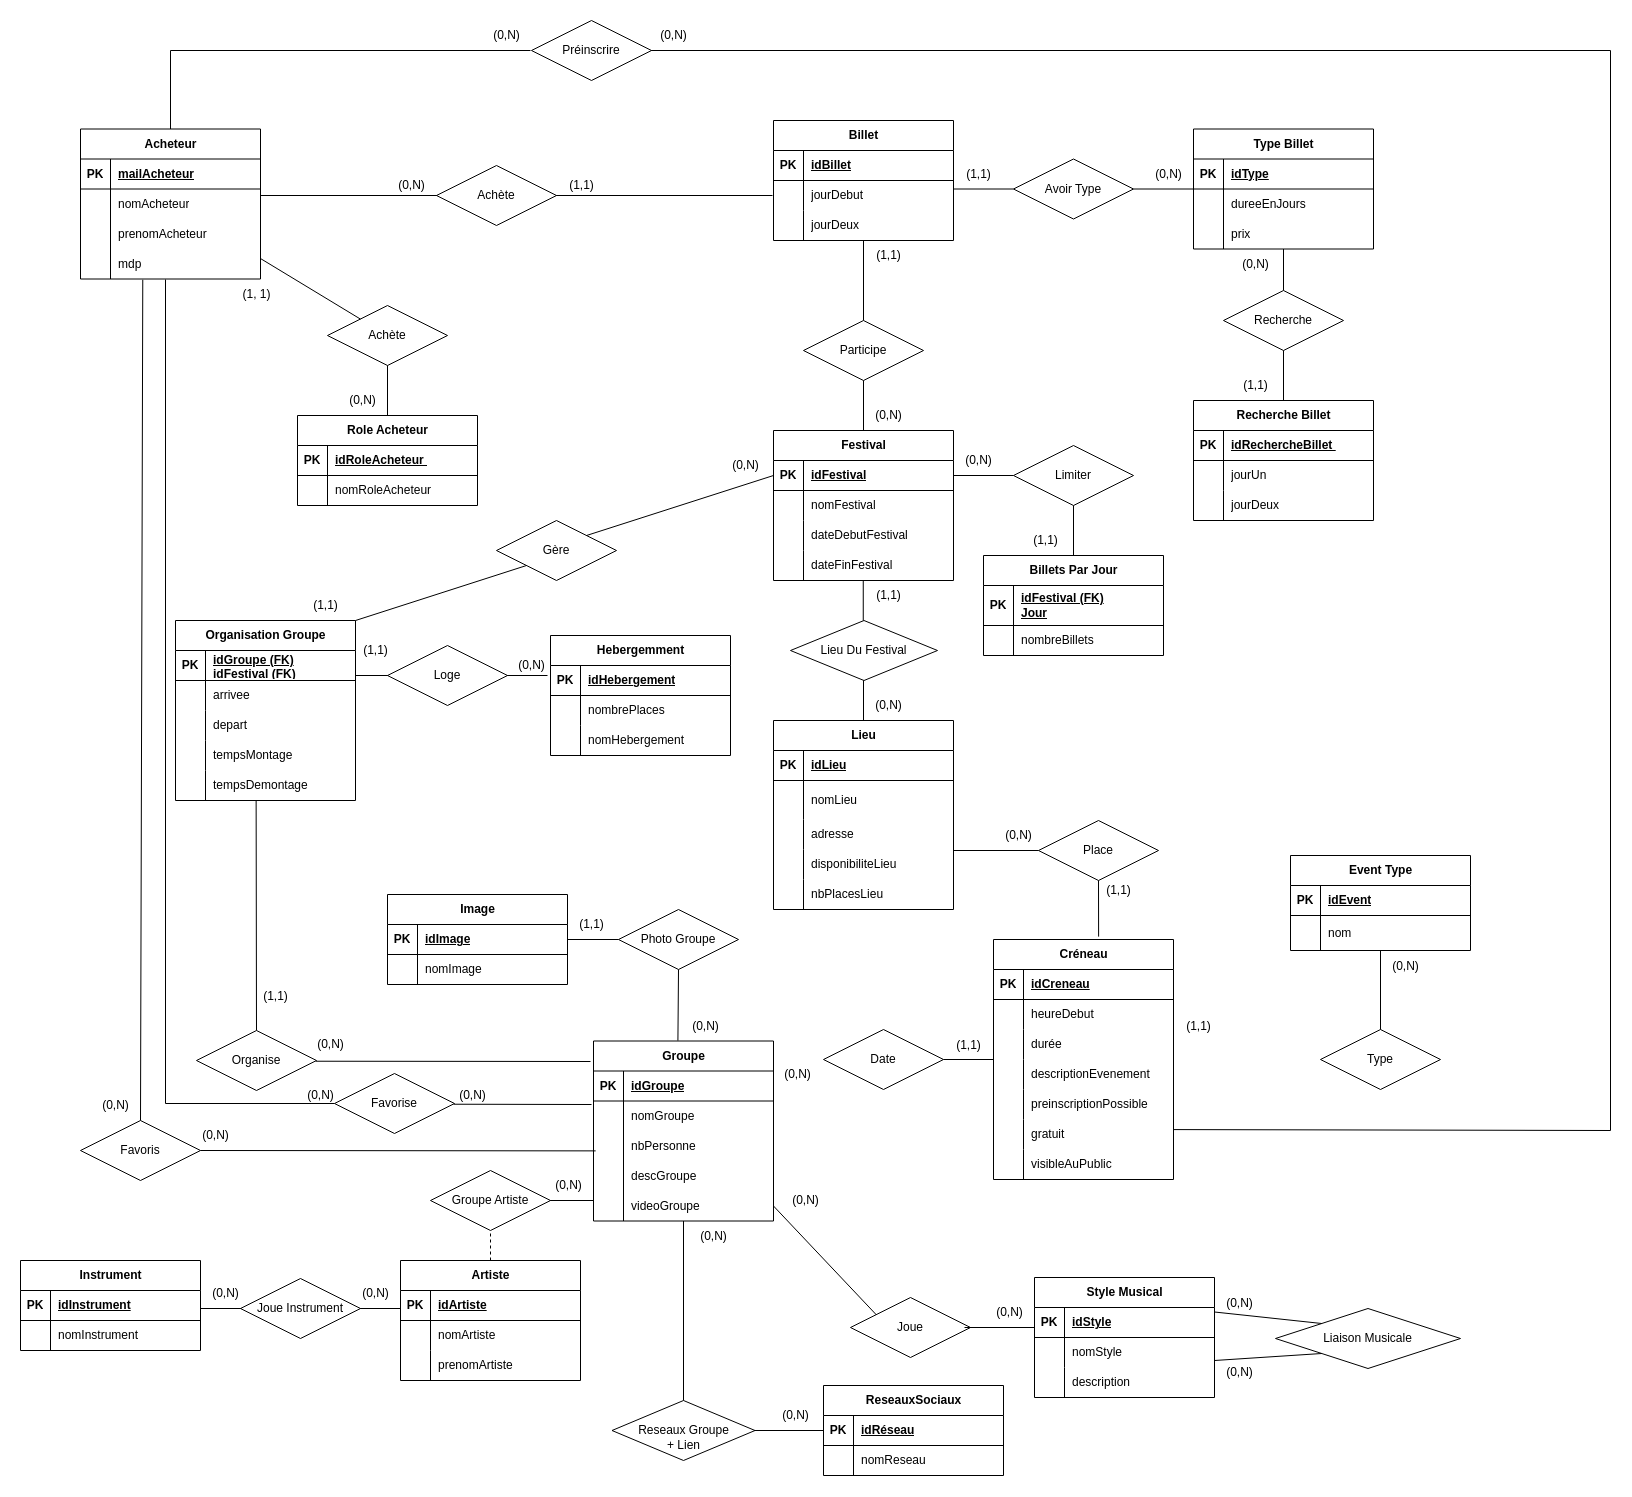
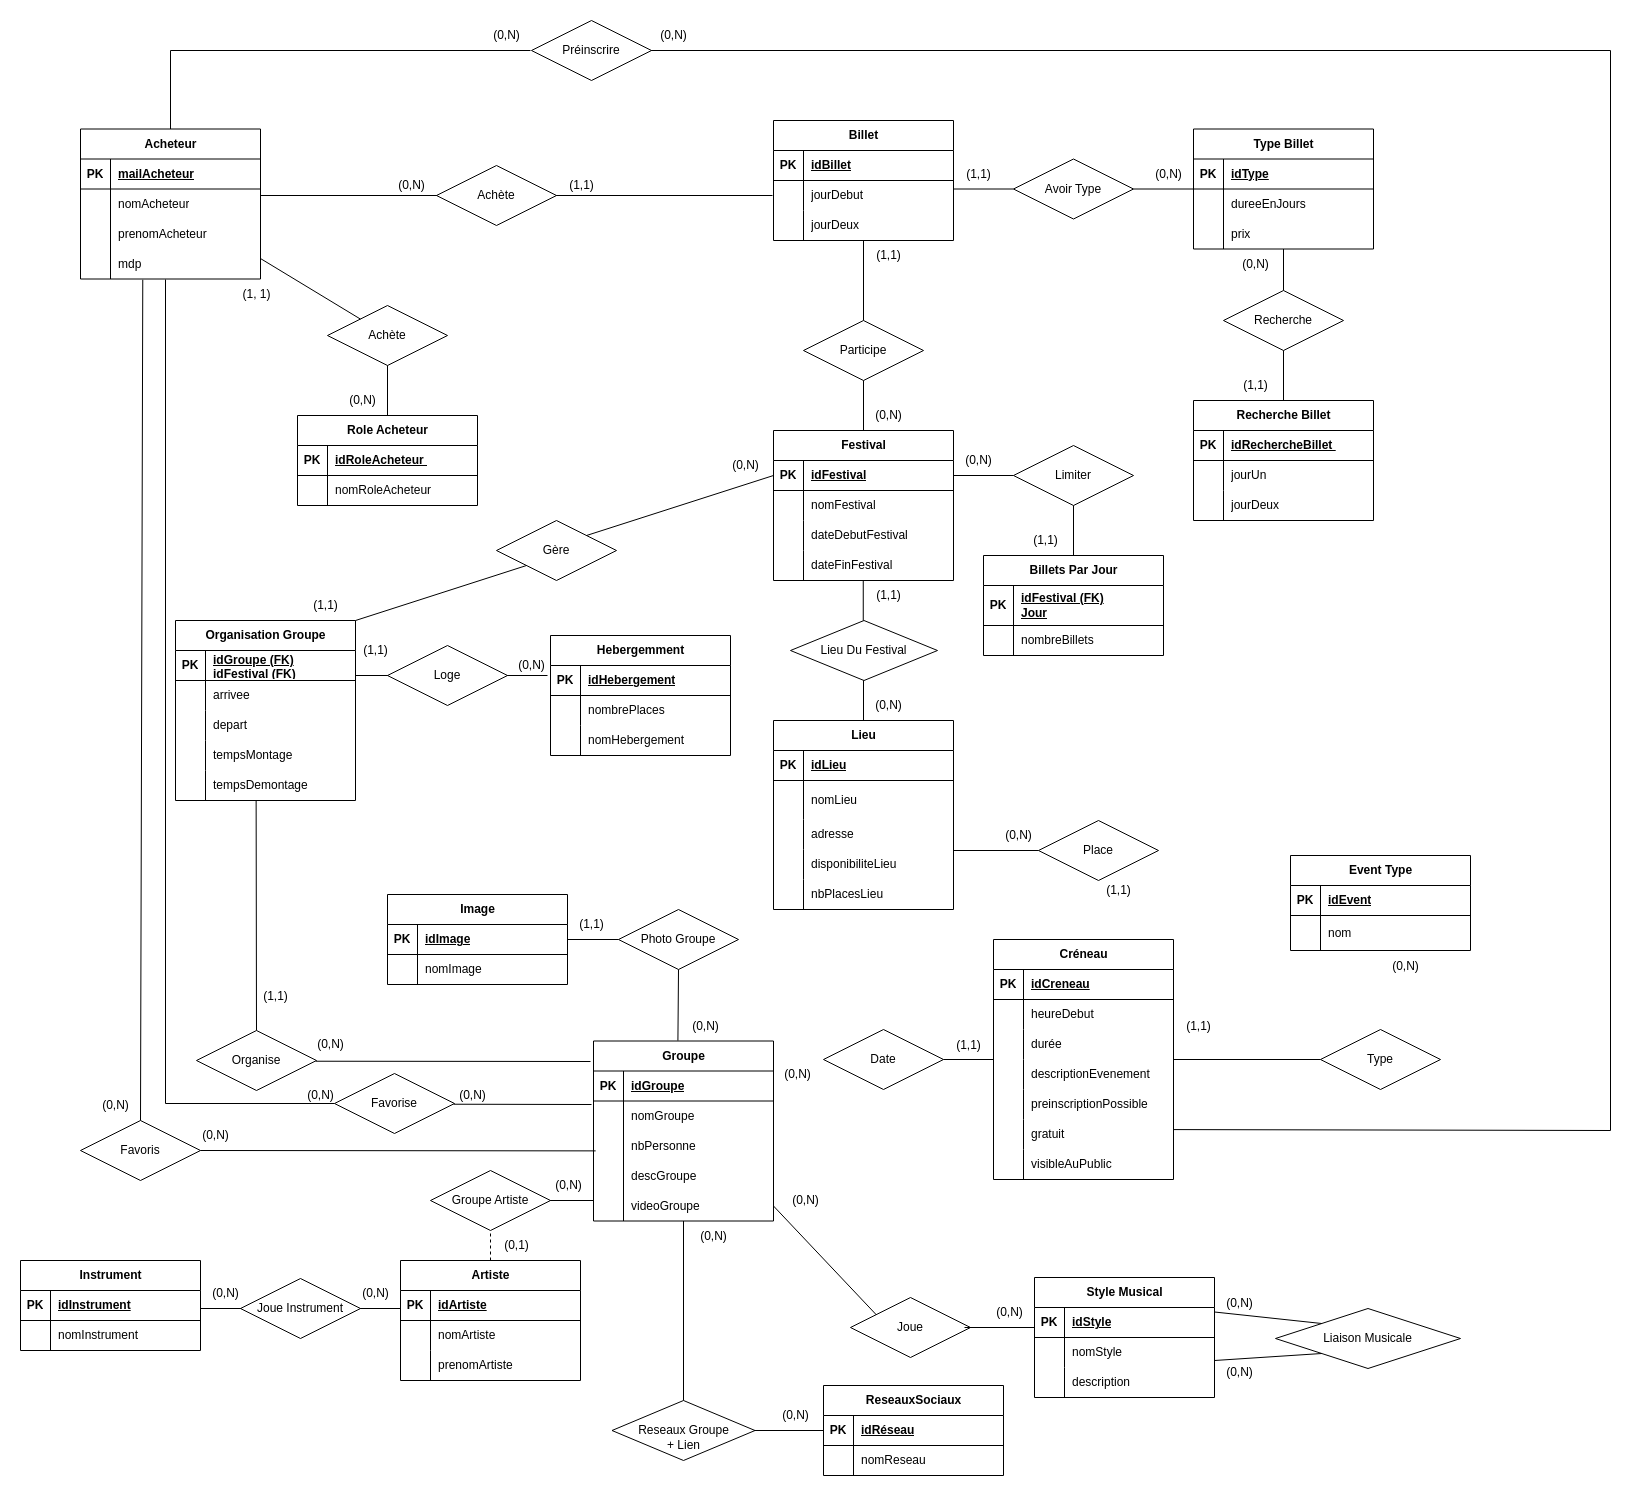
(1099, 909) -> none
(1381, 991) -> none
none -> (1248, 1060)
none -> (517, 1246)
